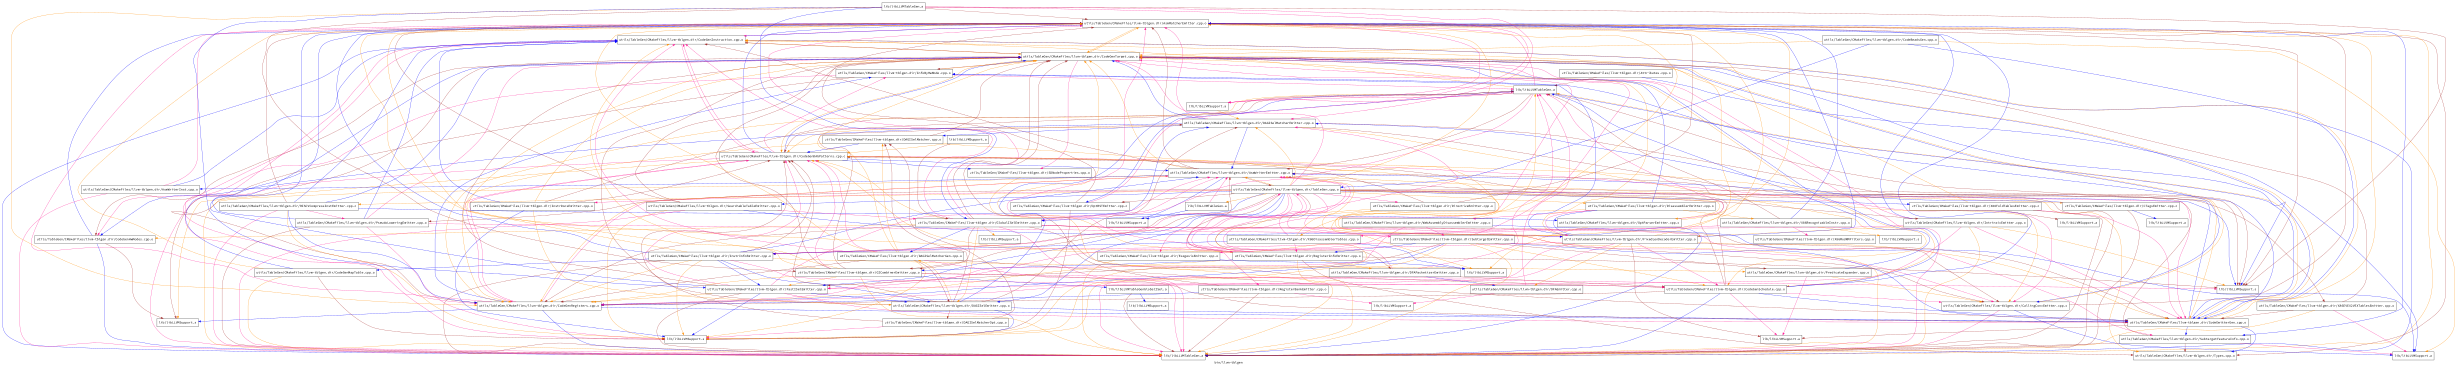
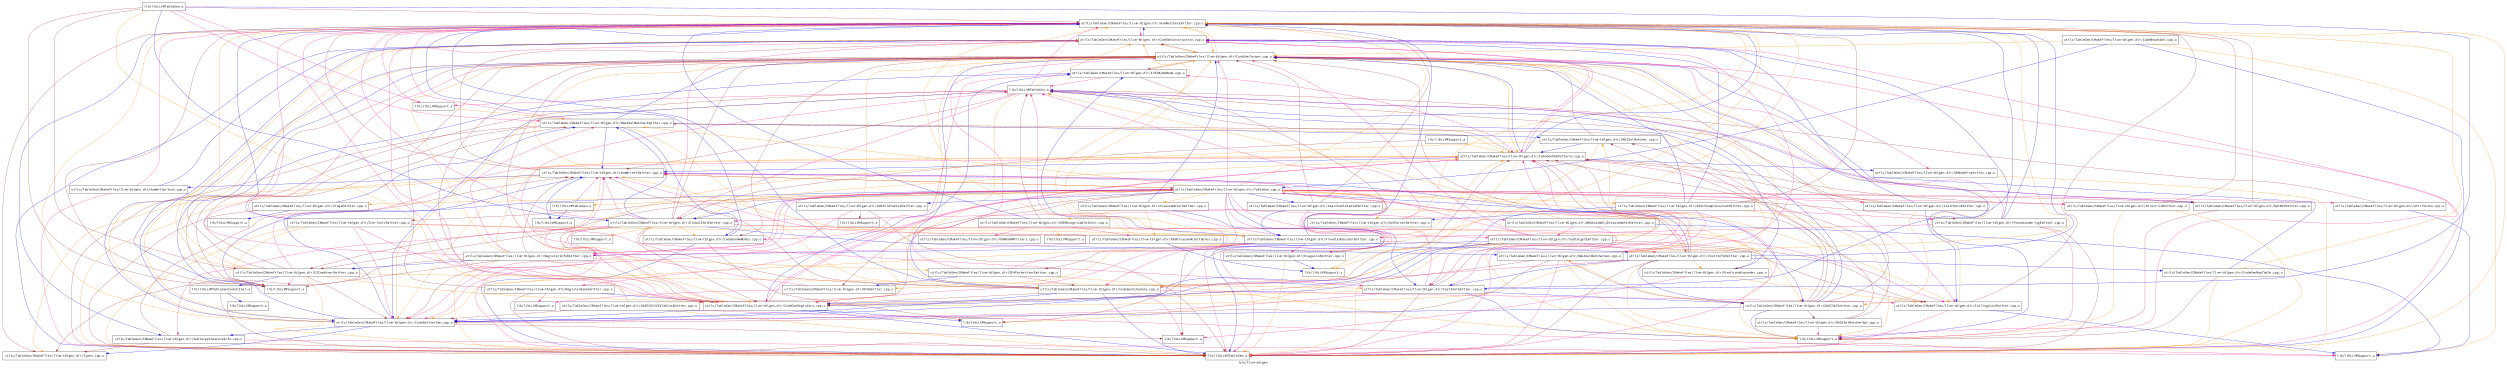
none -> (1807, 194)
none -> (1008, 210)
